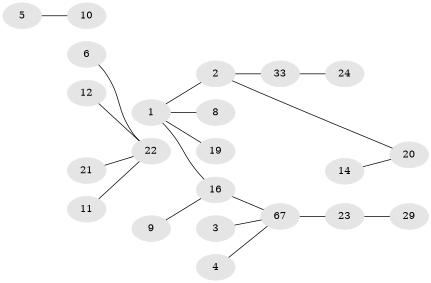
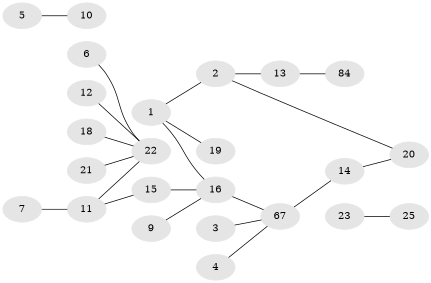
(280, 74) -> (280, 74)
(345, 74) -> (345, 74)
(216, 113) -> none
none -> (87, 132)
none -> (151, 190)
none -> (22, 209)
(313, 216) -> (312, 194)
(409, 216) -> (409, 216)
